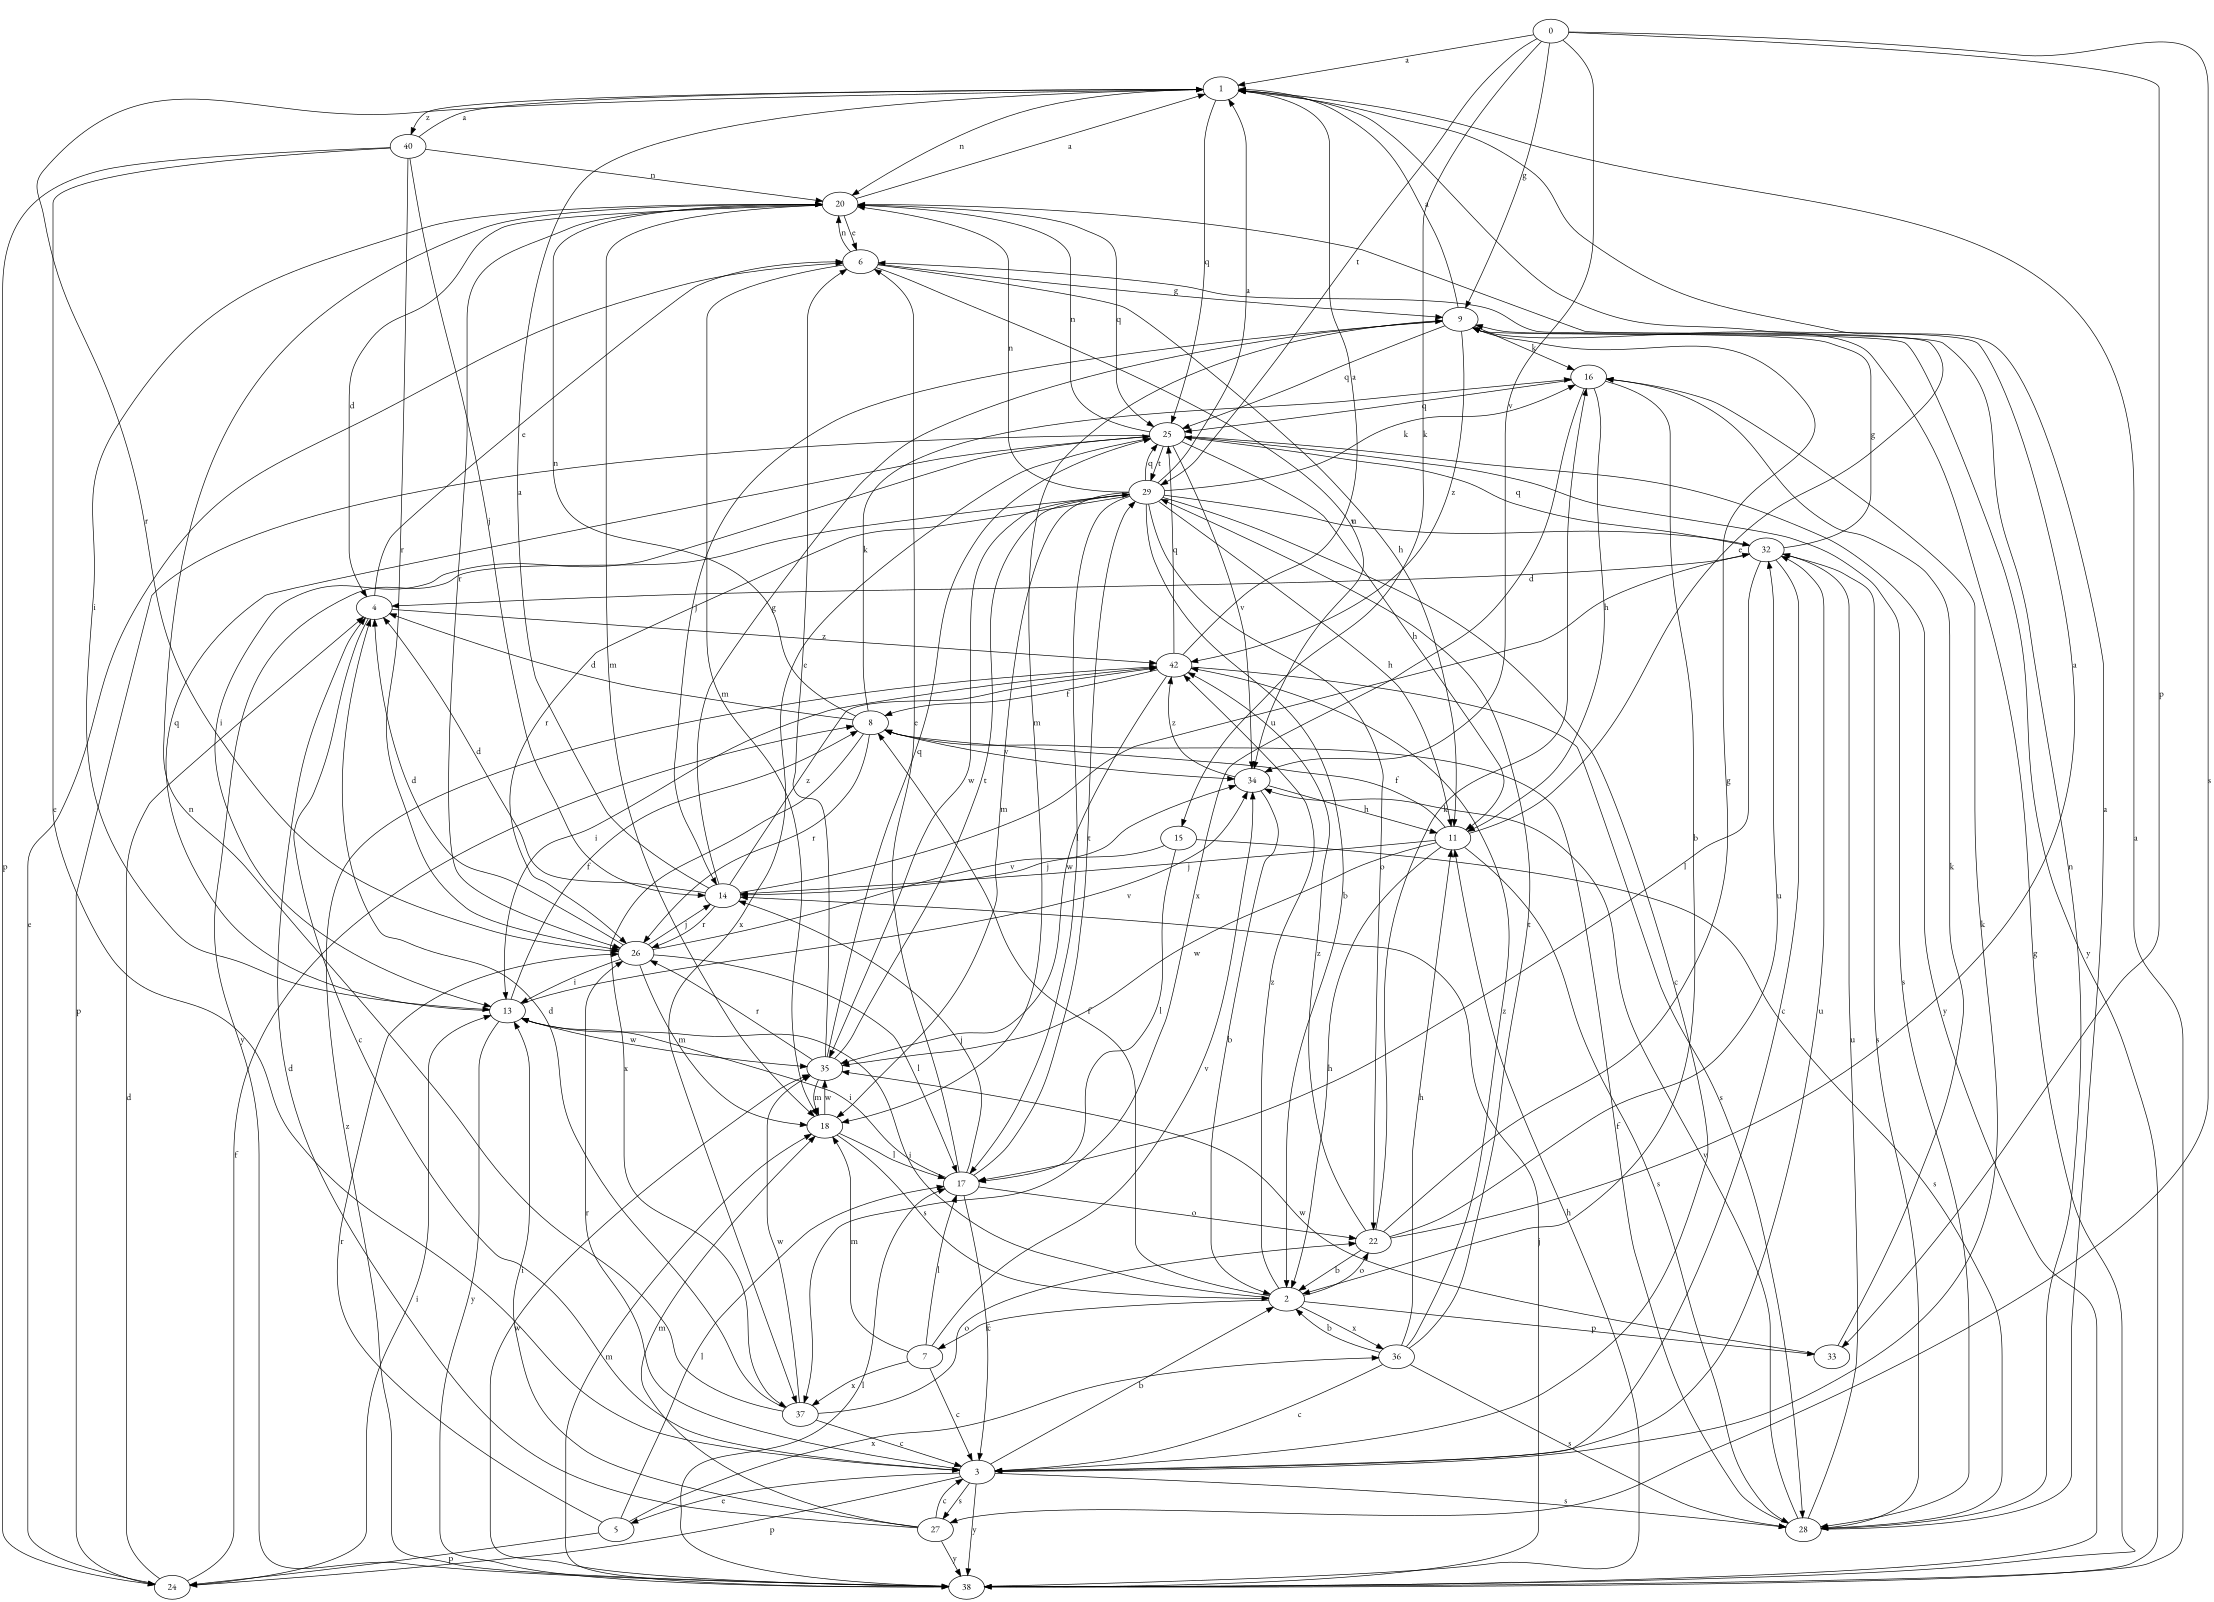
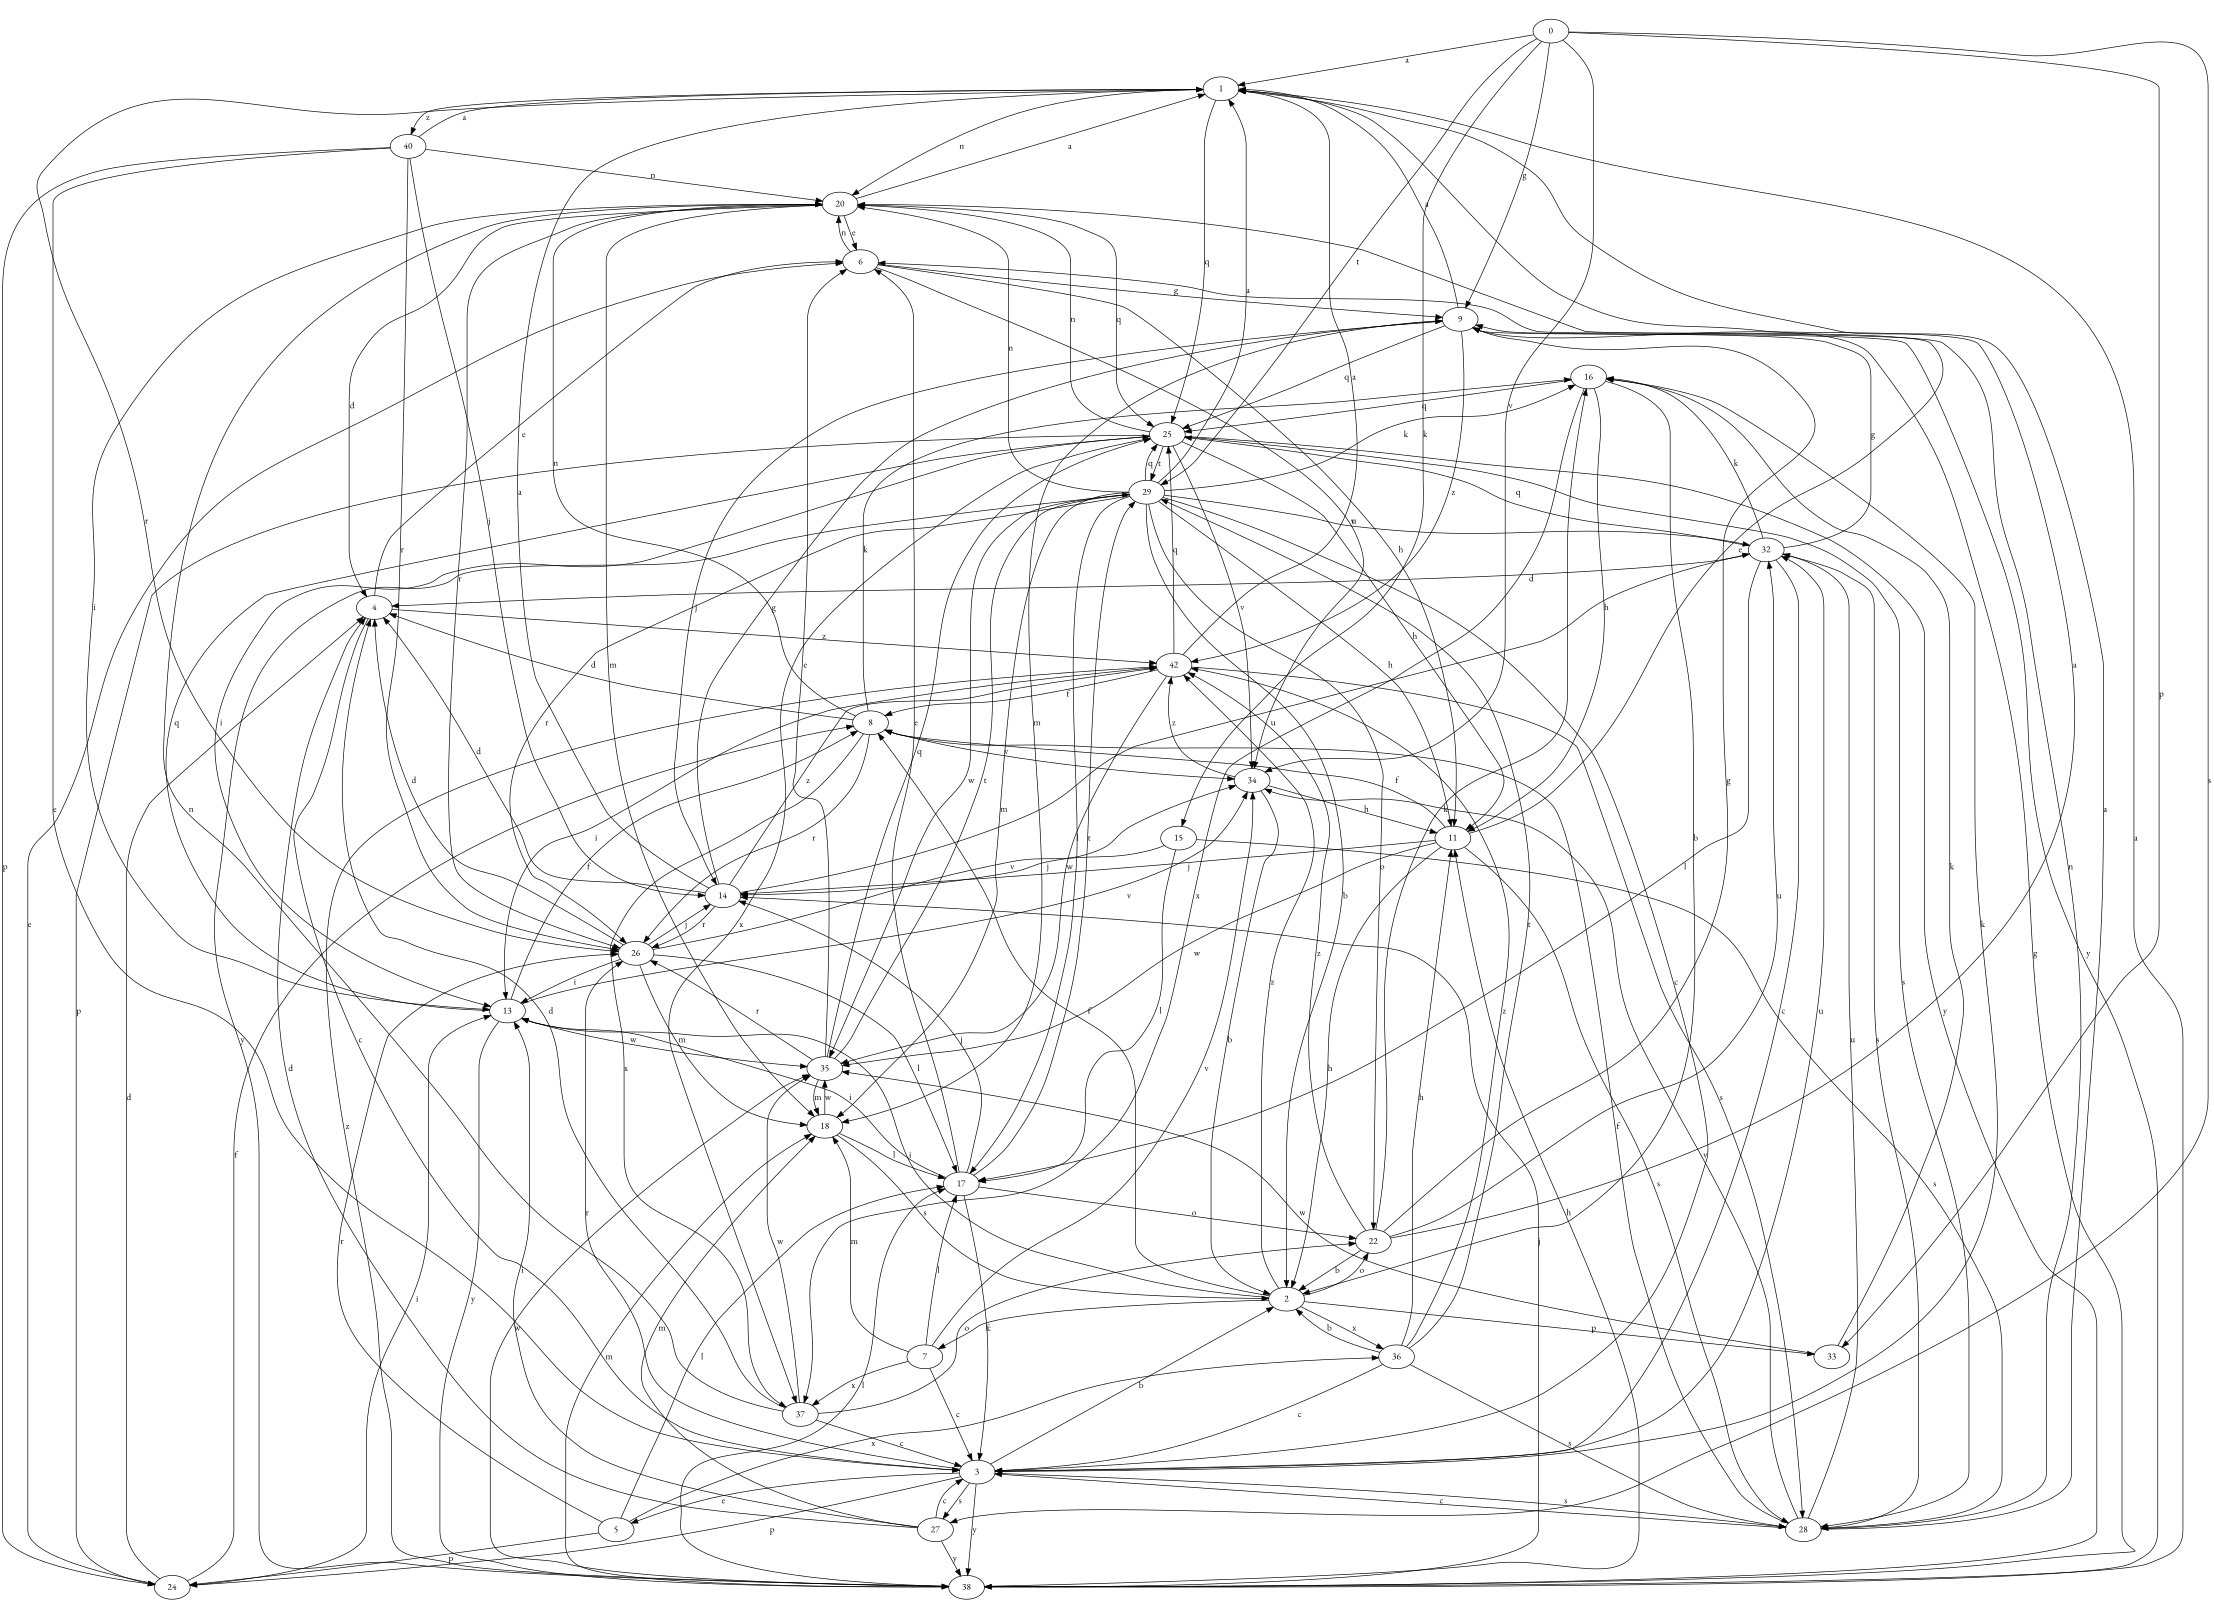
(1521, 347) -> (1712, 434)
(708, 652) -> none
none -> (1394, 1501)
